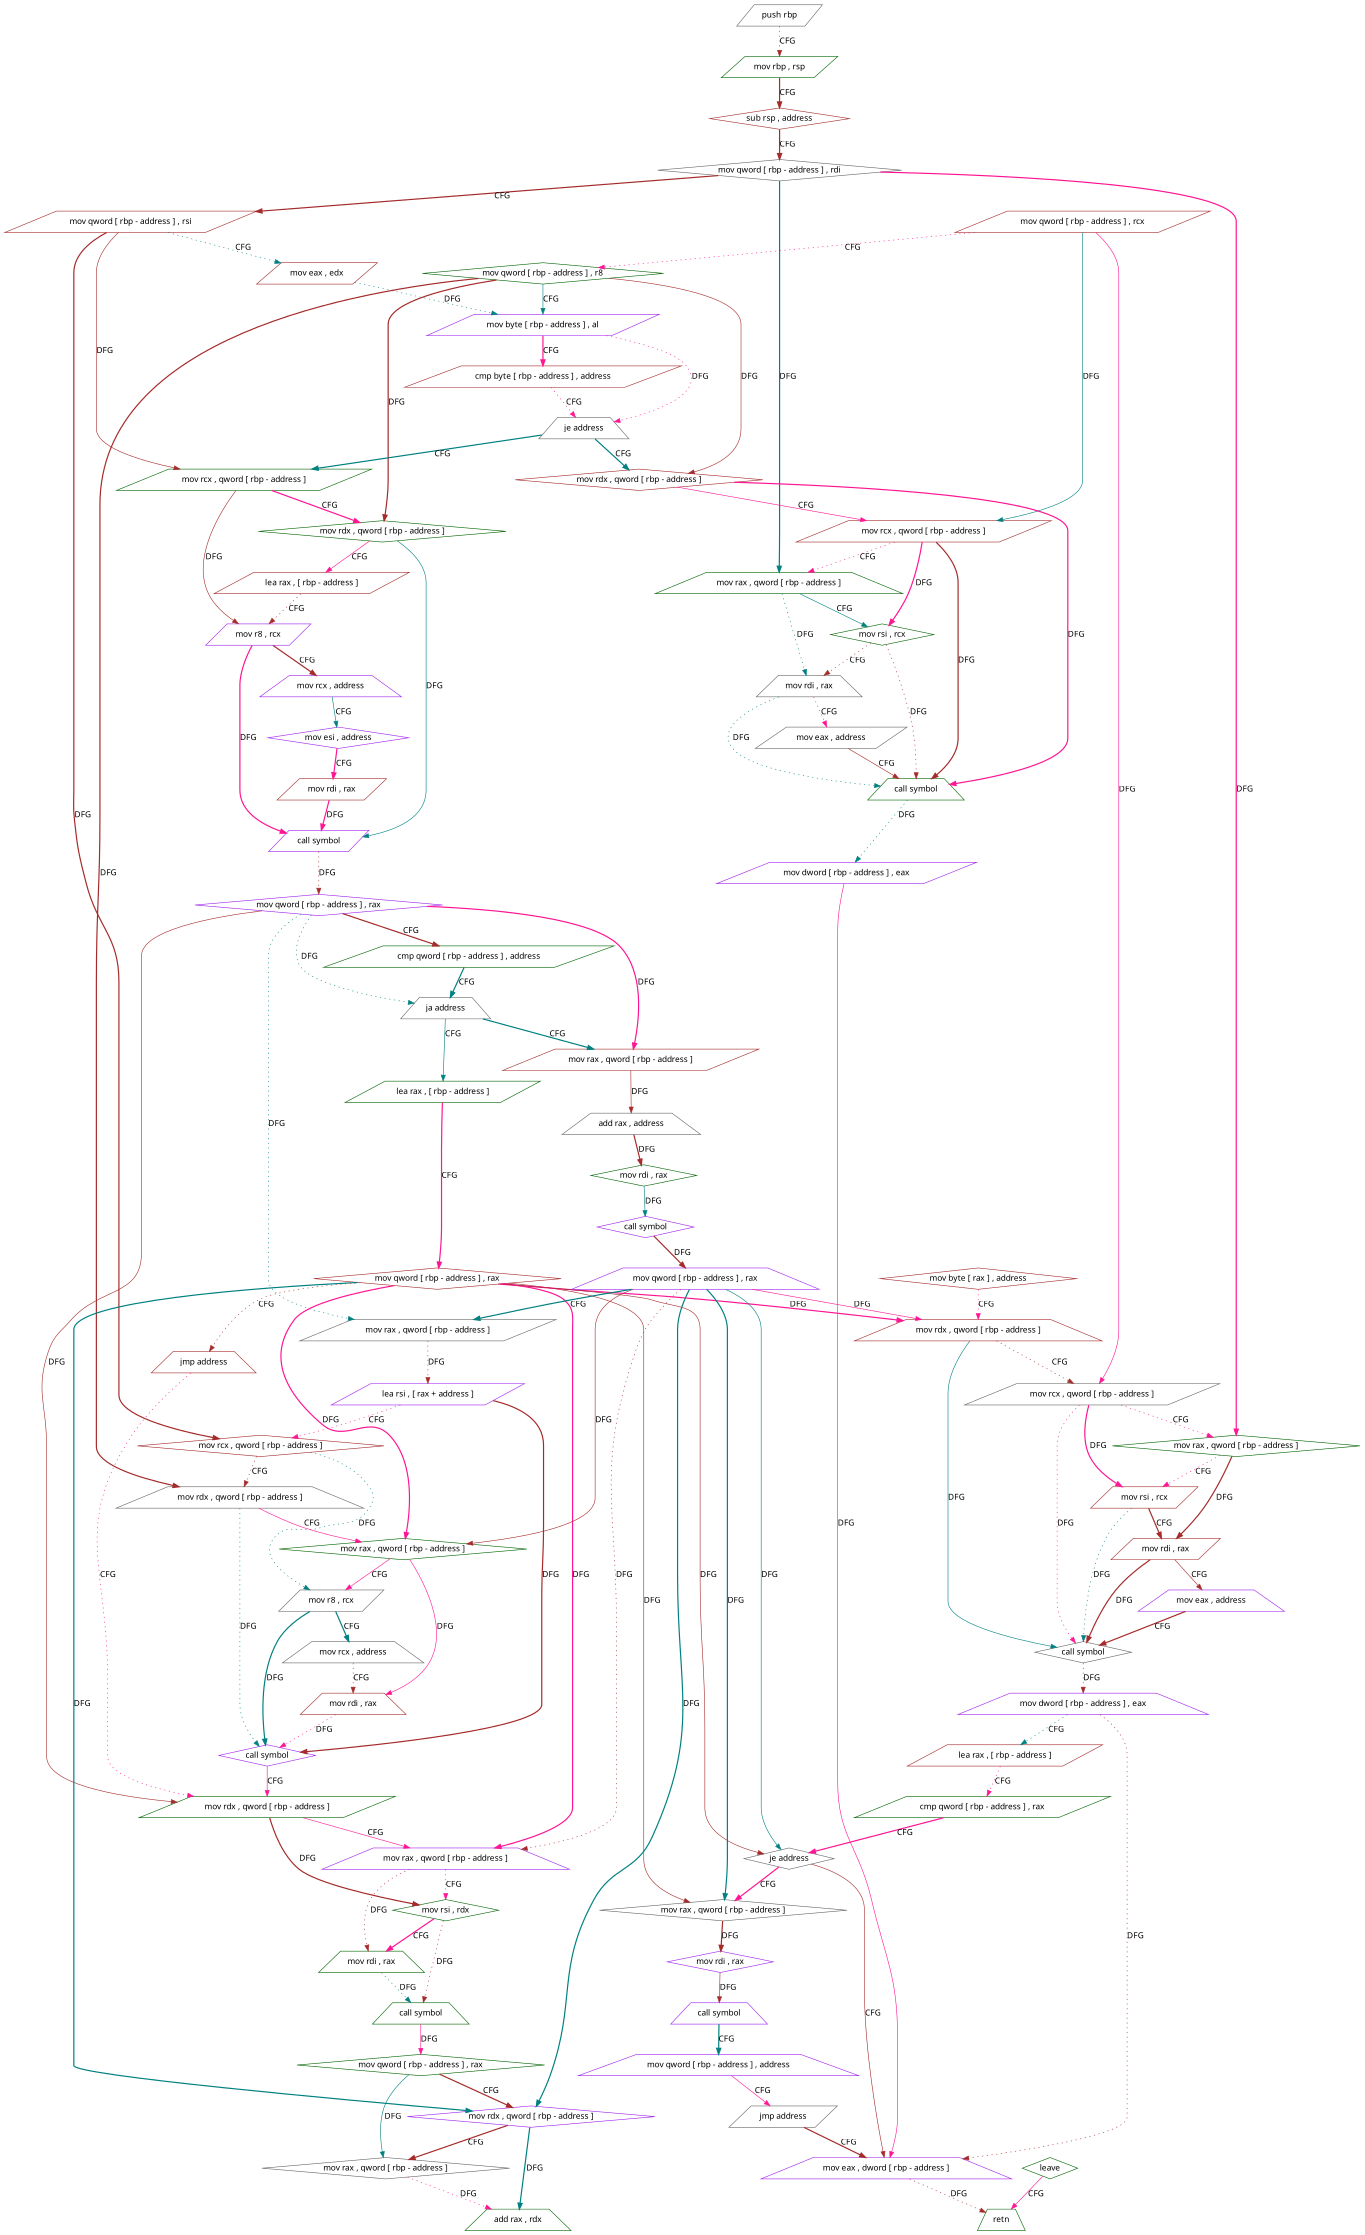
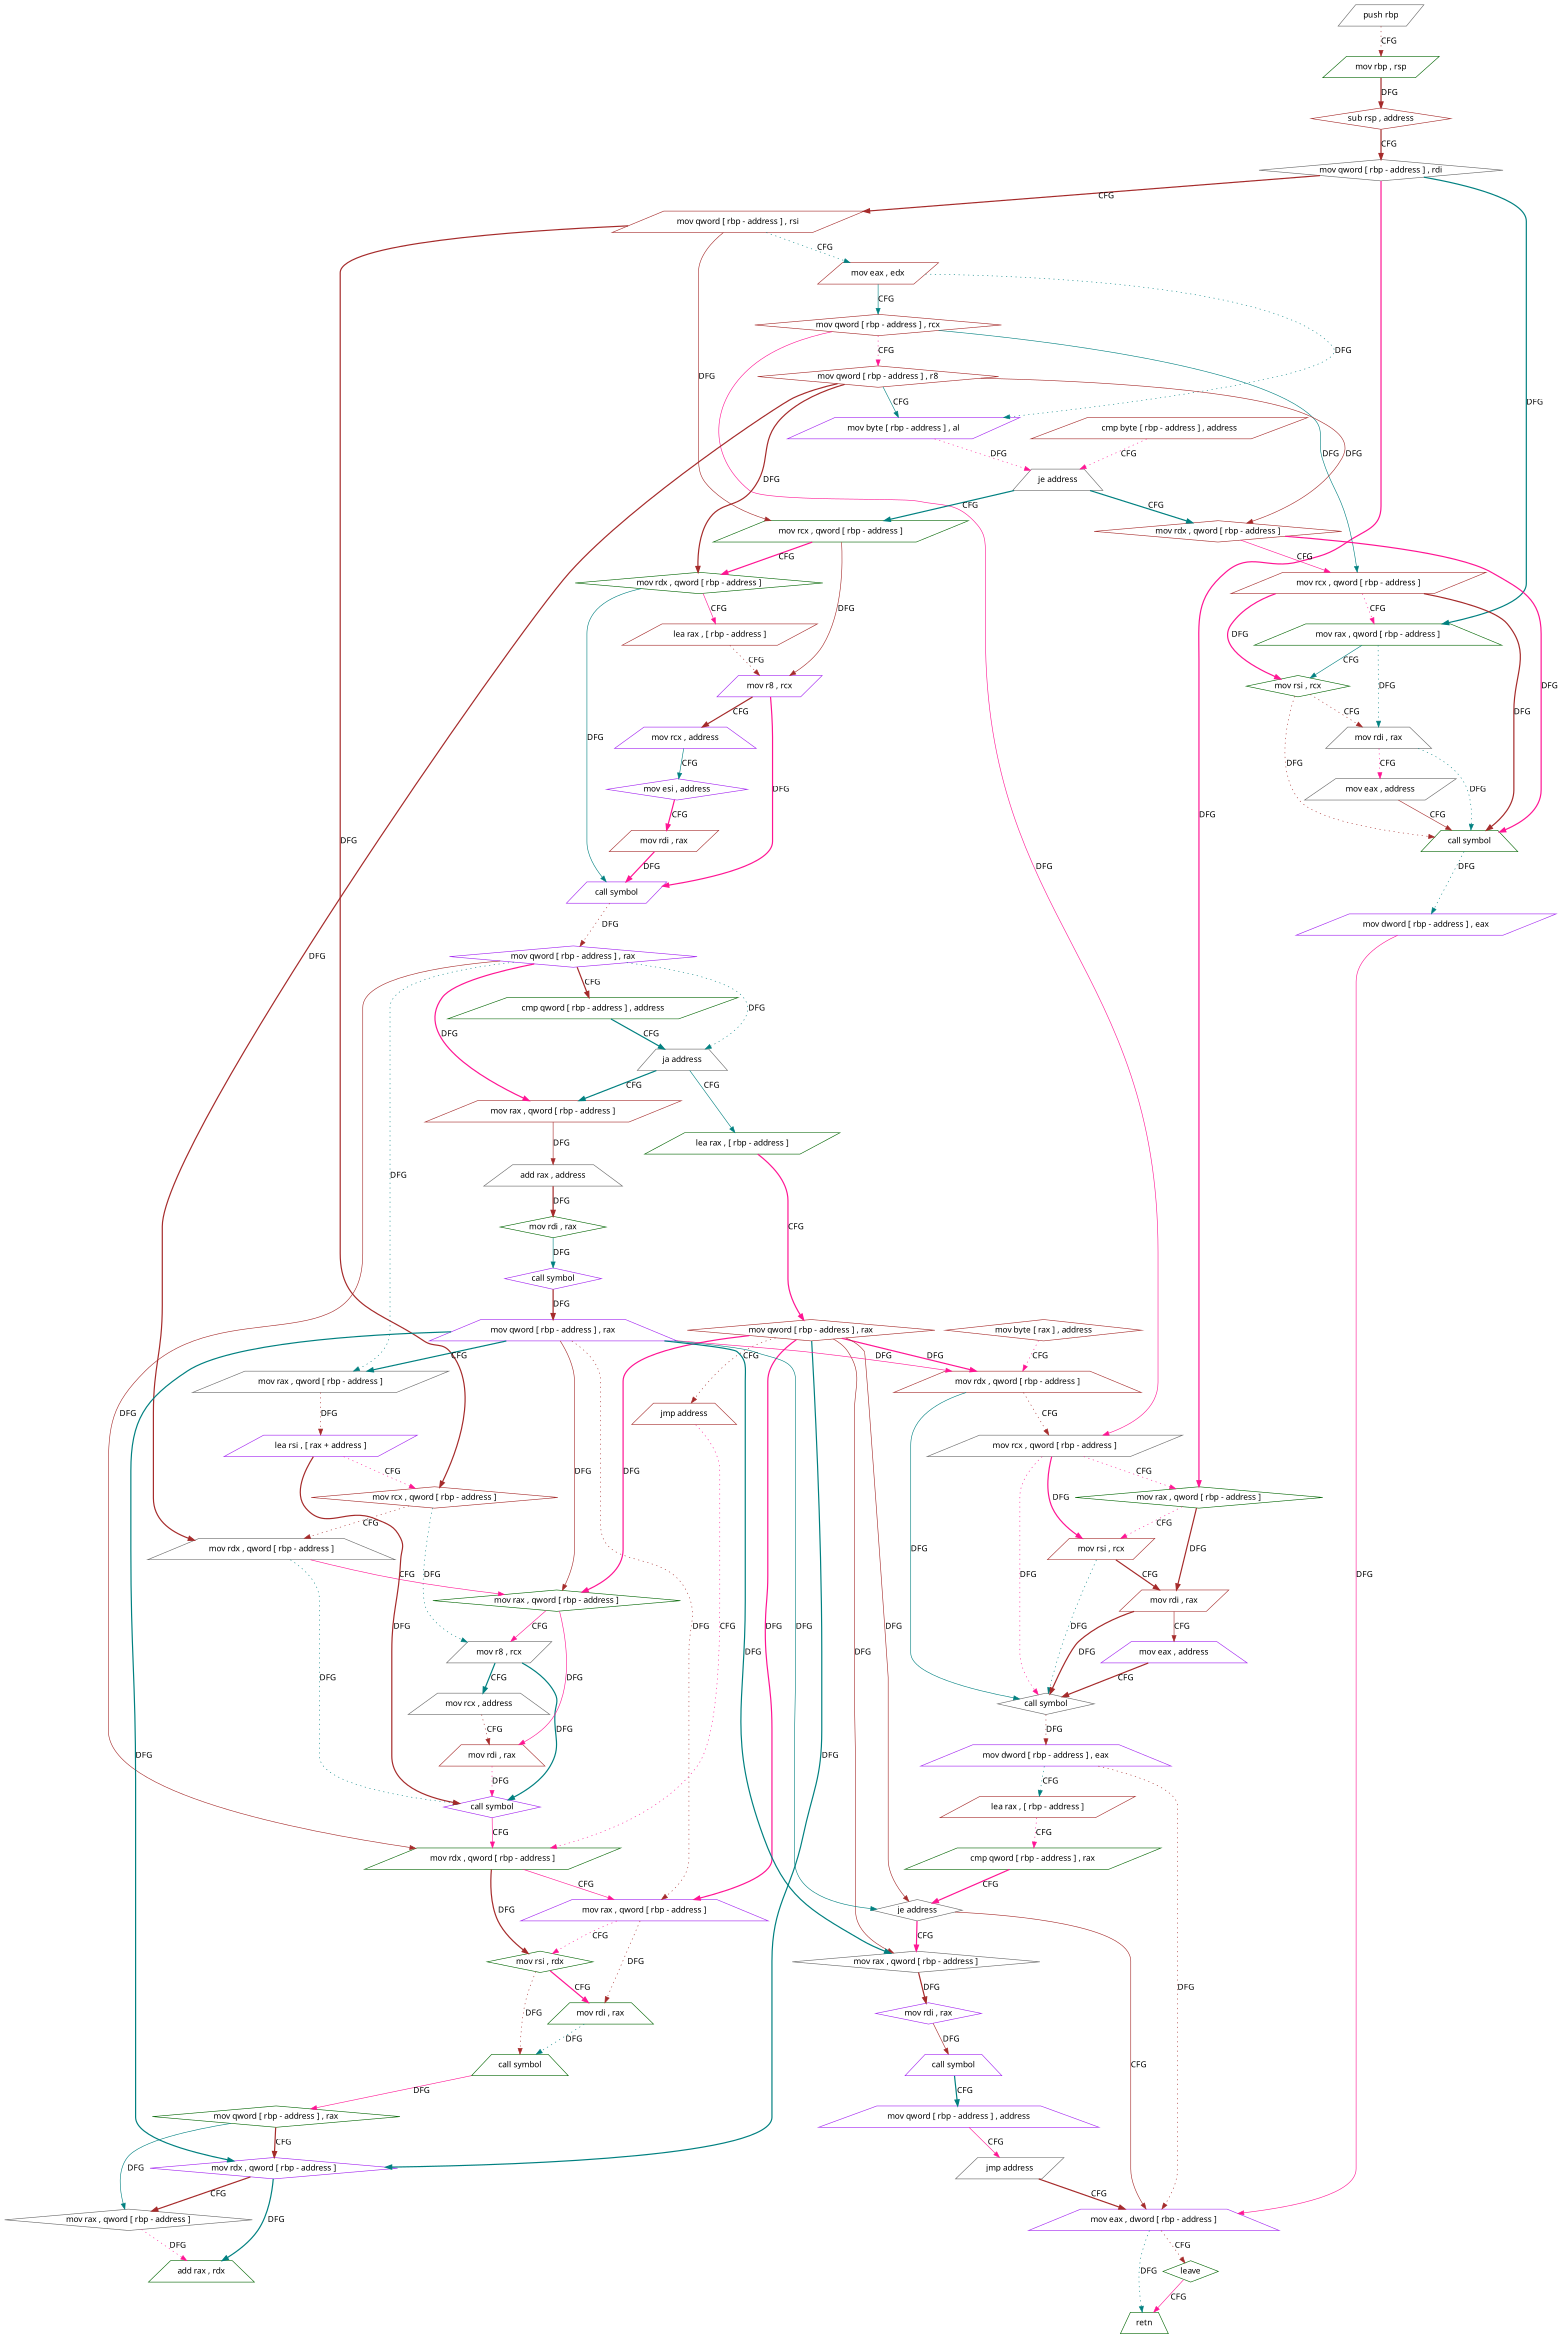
(788, 93) -> (1390, 93)
(1083, 222) -> (878, 325)
(543, 273) -> (878, 377)
none -> (878, 296)
(543, 348) -> none
(945, 2194) -> (1139, 2268)
none -> (1171, 2244)
